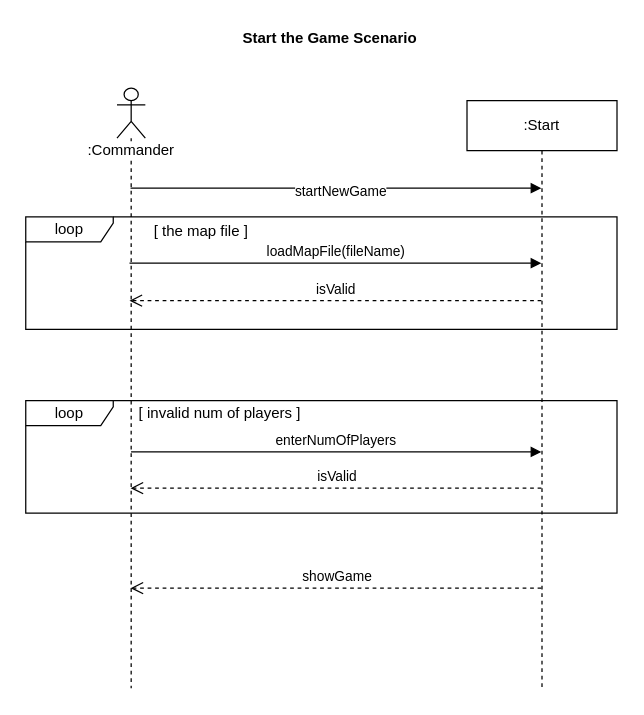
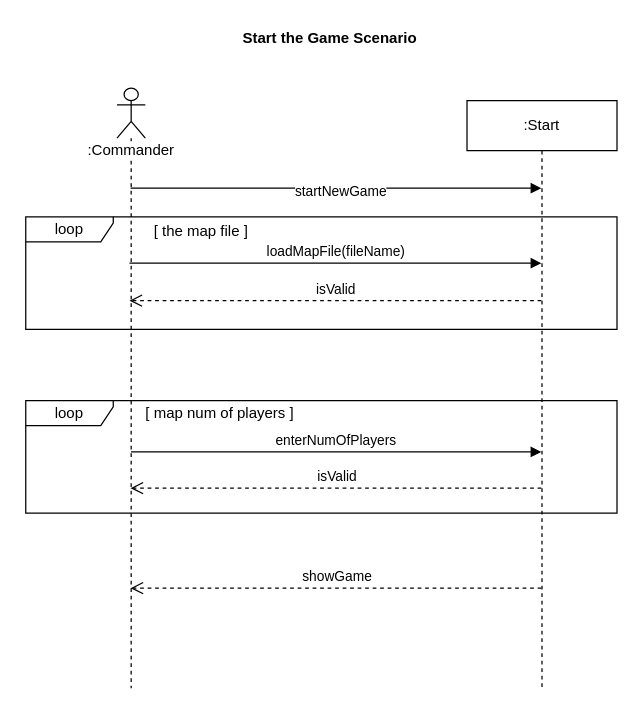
(220, 413) -> (220, 413)
